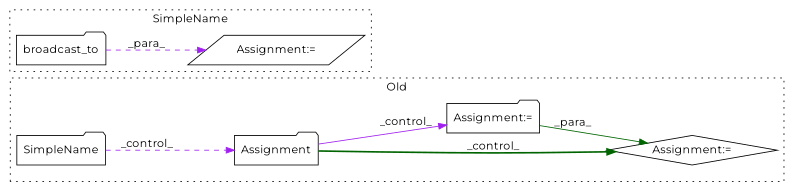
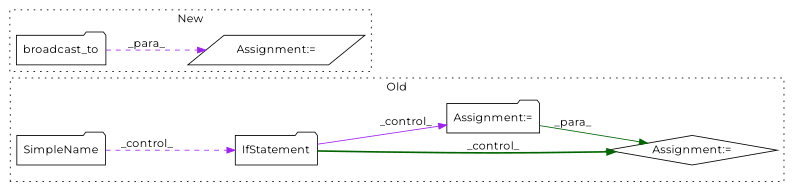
(191, 19) -> (191, 19)
(276, 150) -> (276, 150)
